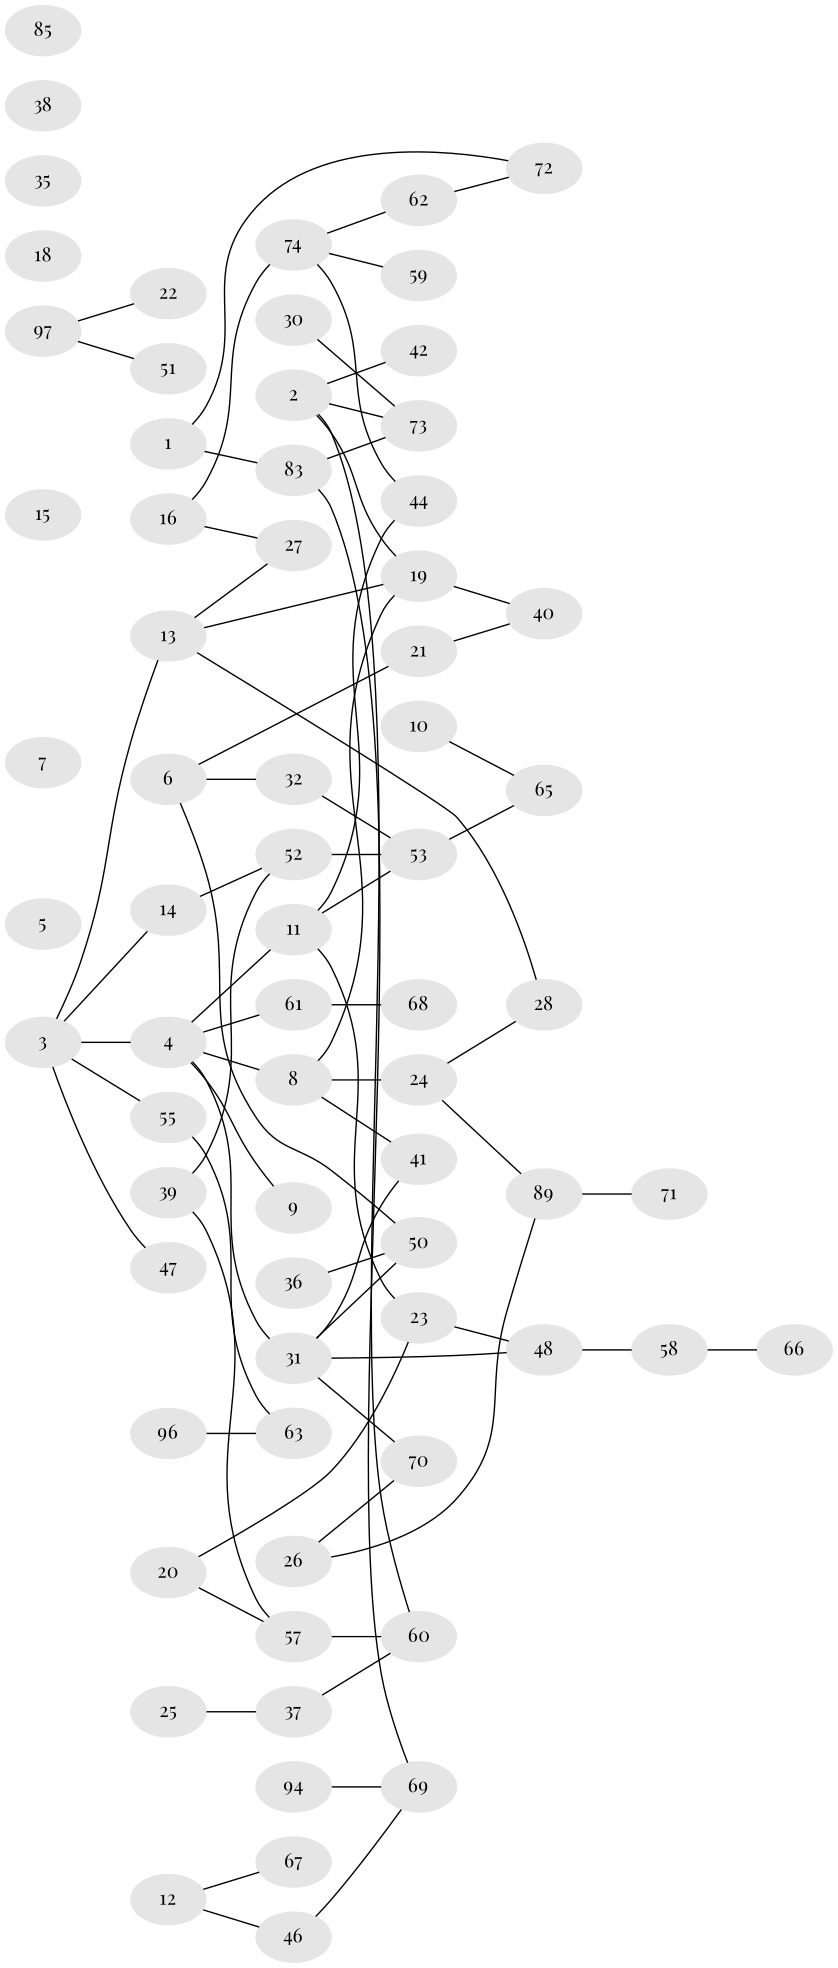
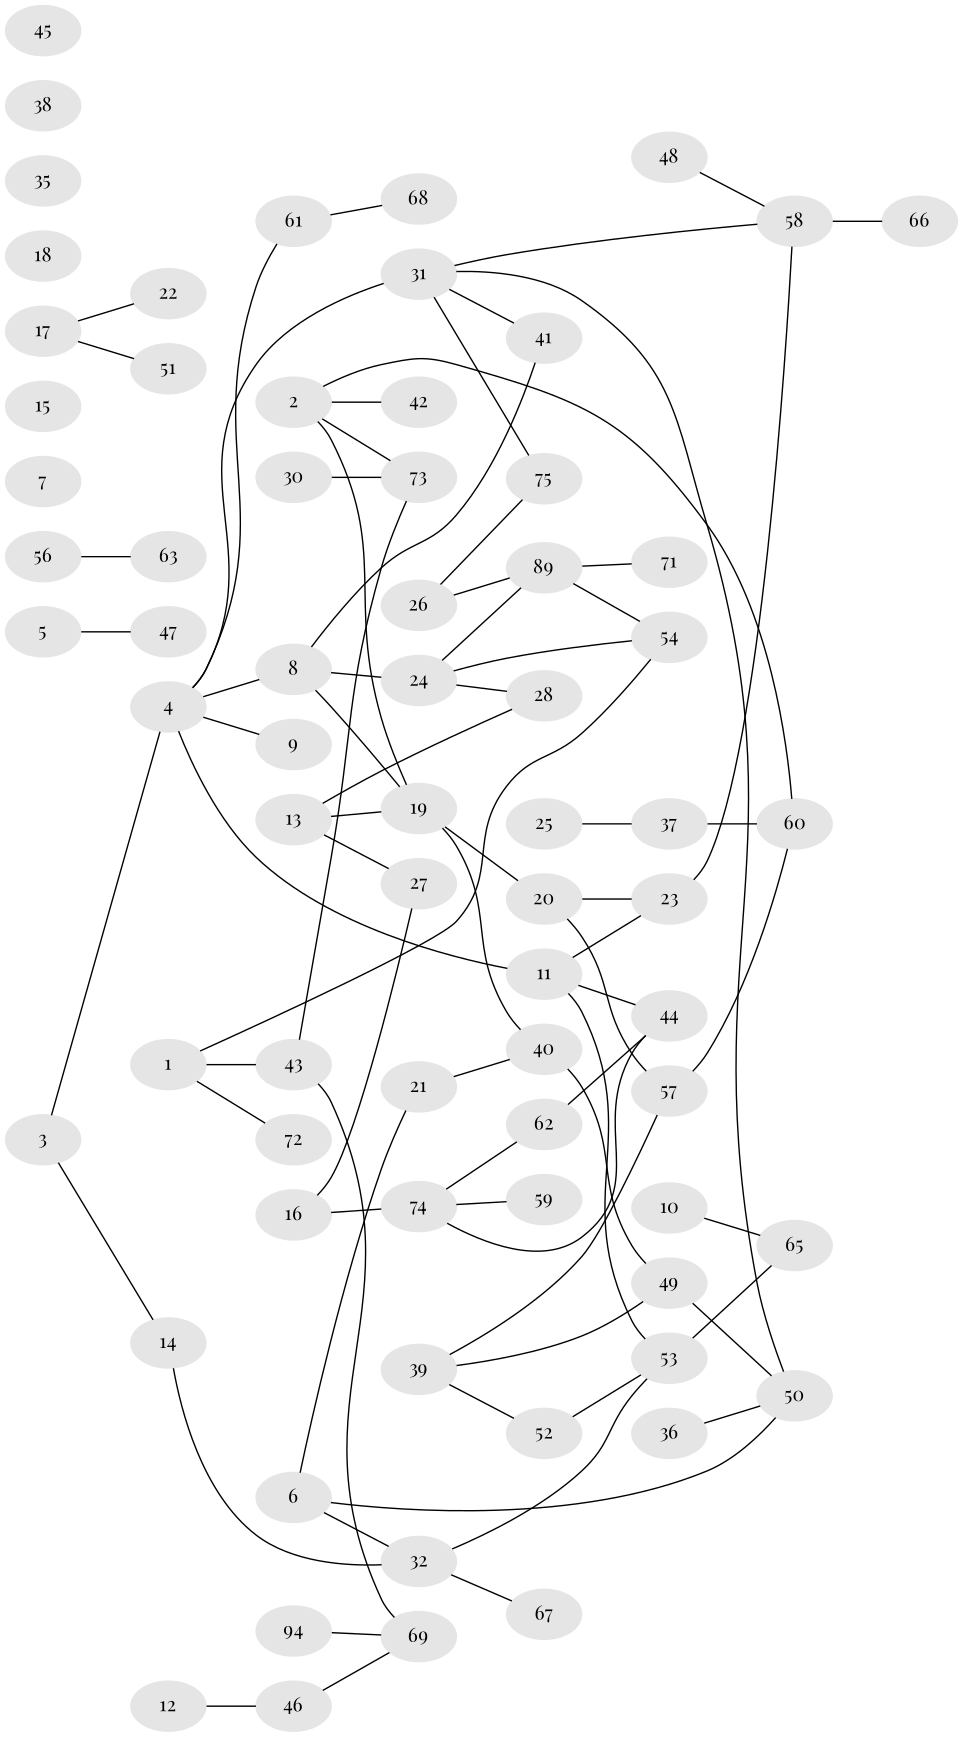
(43, 31) -> (43, 31)
(482, 184) -> (611, 1067)
(43, 331) -> (43, 331)
(294, 470) -> (294, 1065)
none -> (669, 637)
(109, 840) -> none
none -> (474, 848)
(231, 882) -> (235, 1515)
(168, 1118) -> none
(92, 1161) -> (106, 632)
none -> (669, 1283)
(482, 1334) -> (766, 568)
(419, 1357) -> (605, 240)
(168, 1433) -> (43, 557)
(419, 1461) -> (544, 479)
(231, 1881) -> (482, 1588)
